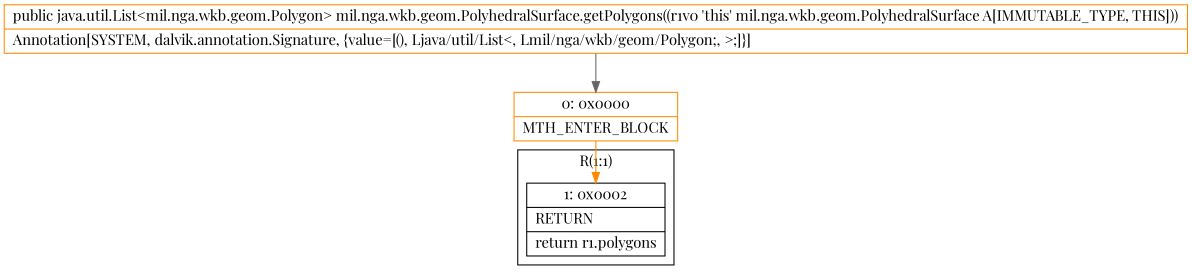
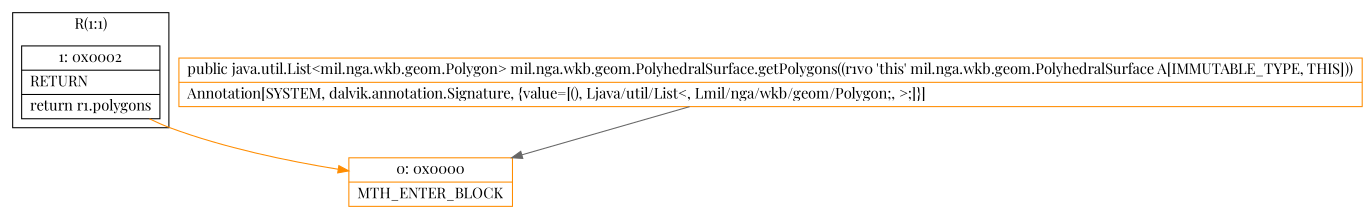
(596, 157) -> (242, 150)
